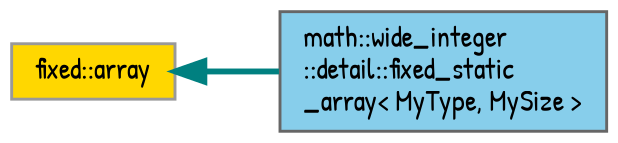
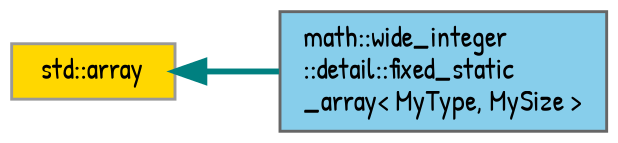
(93, 71) -> (93, 71)
